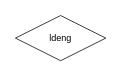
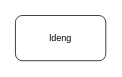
(60, 38) -> (60, 38)
